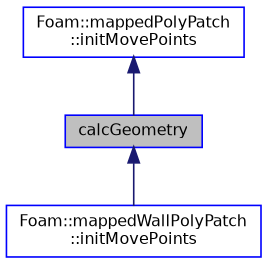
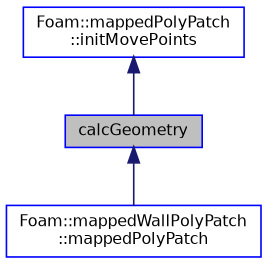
(134, 231) -> (134, 231)
